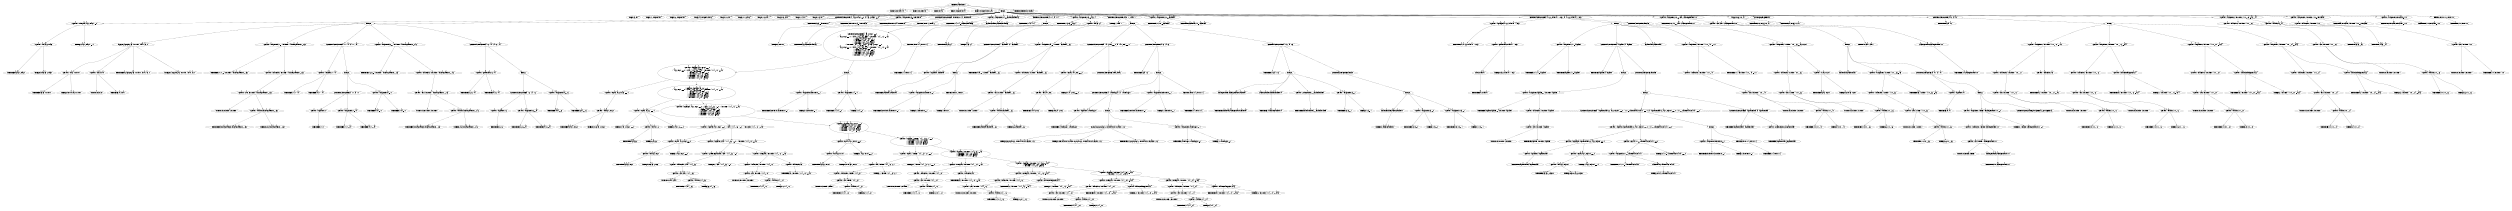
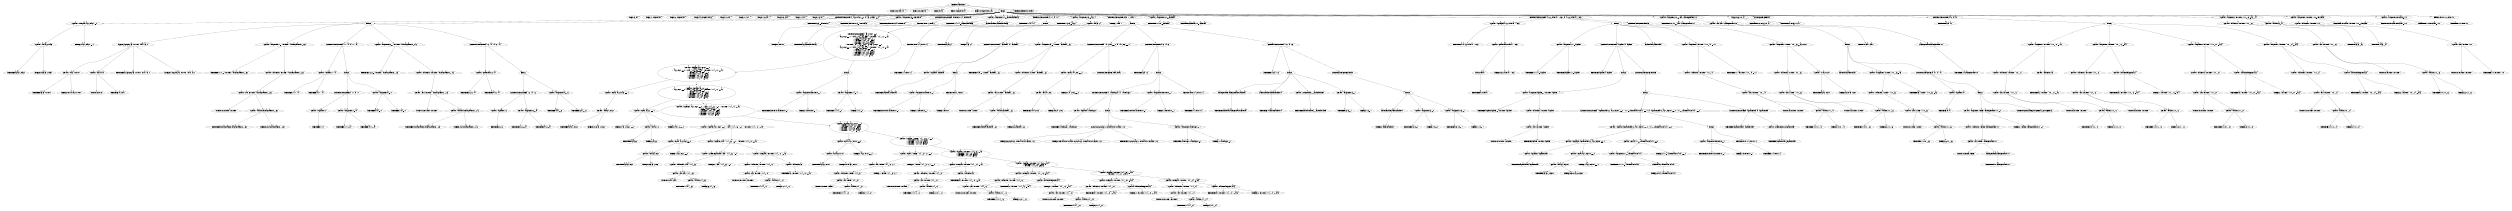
(744, 17) -> (744, 17)
